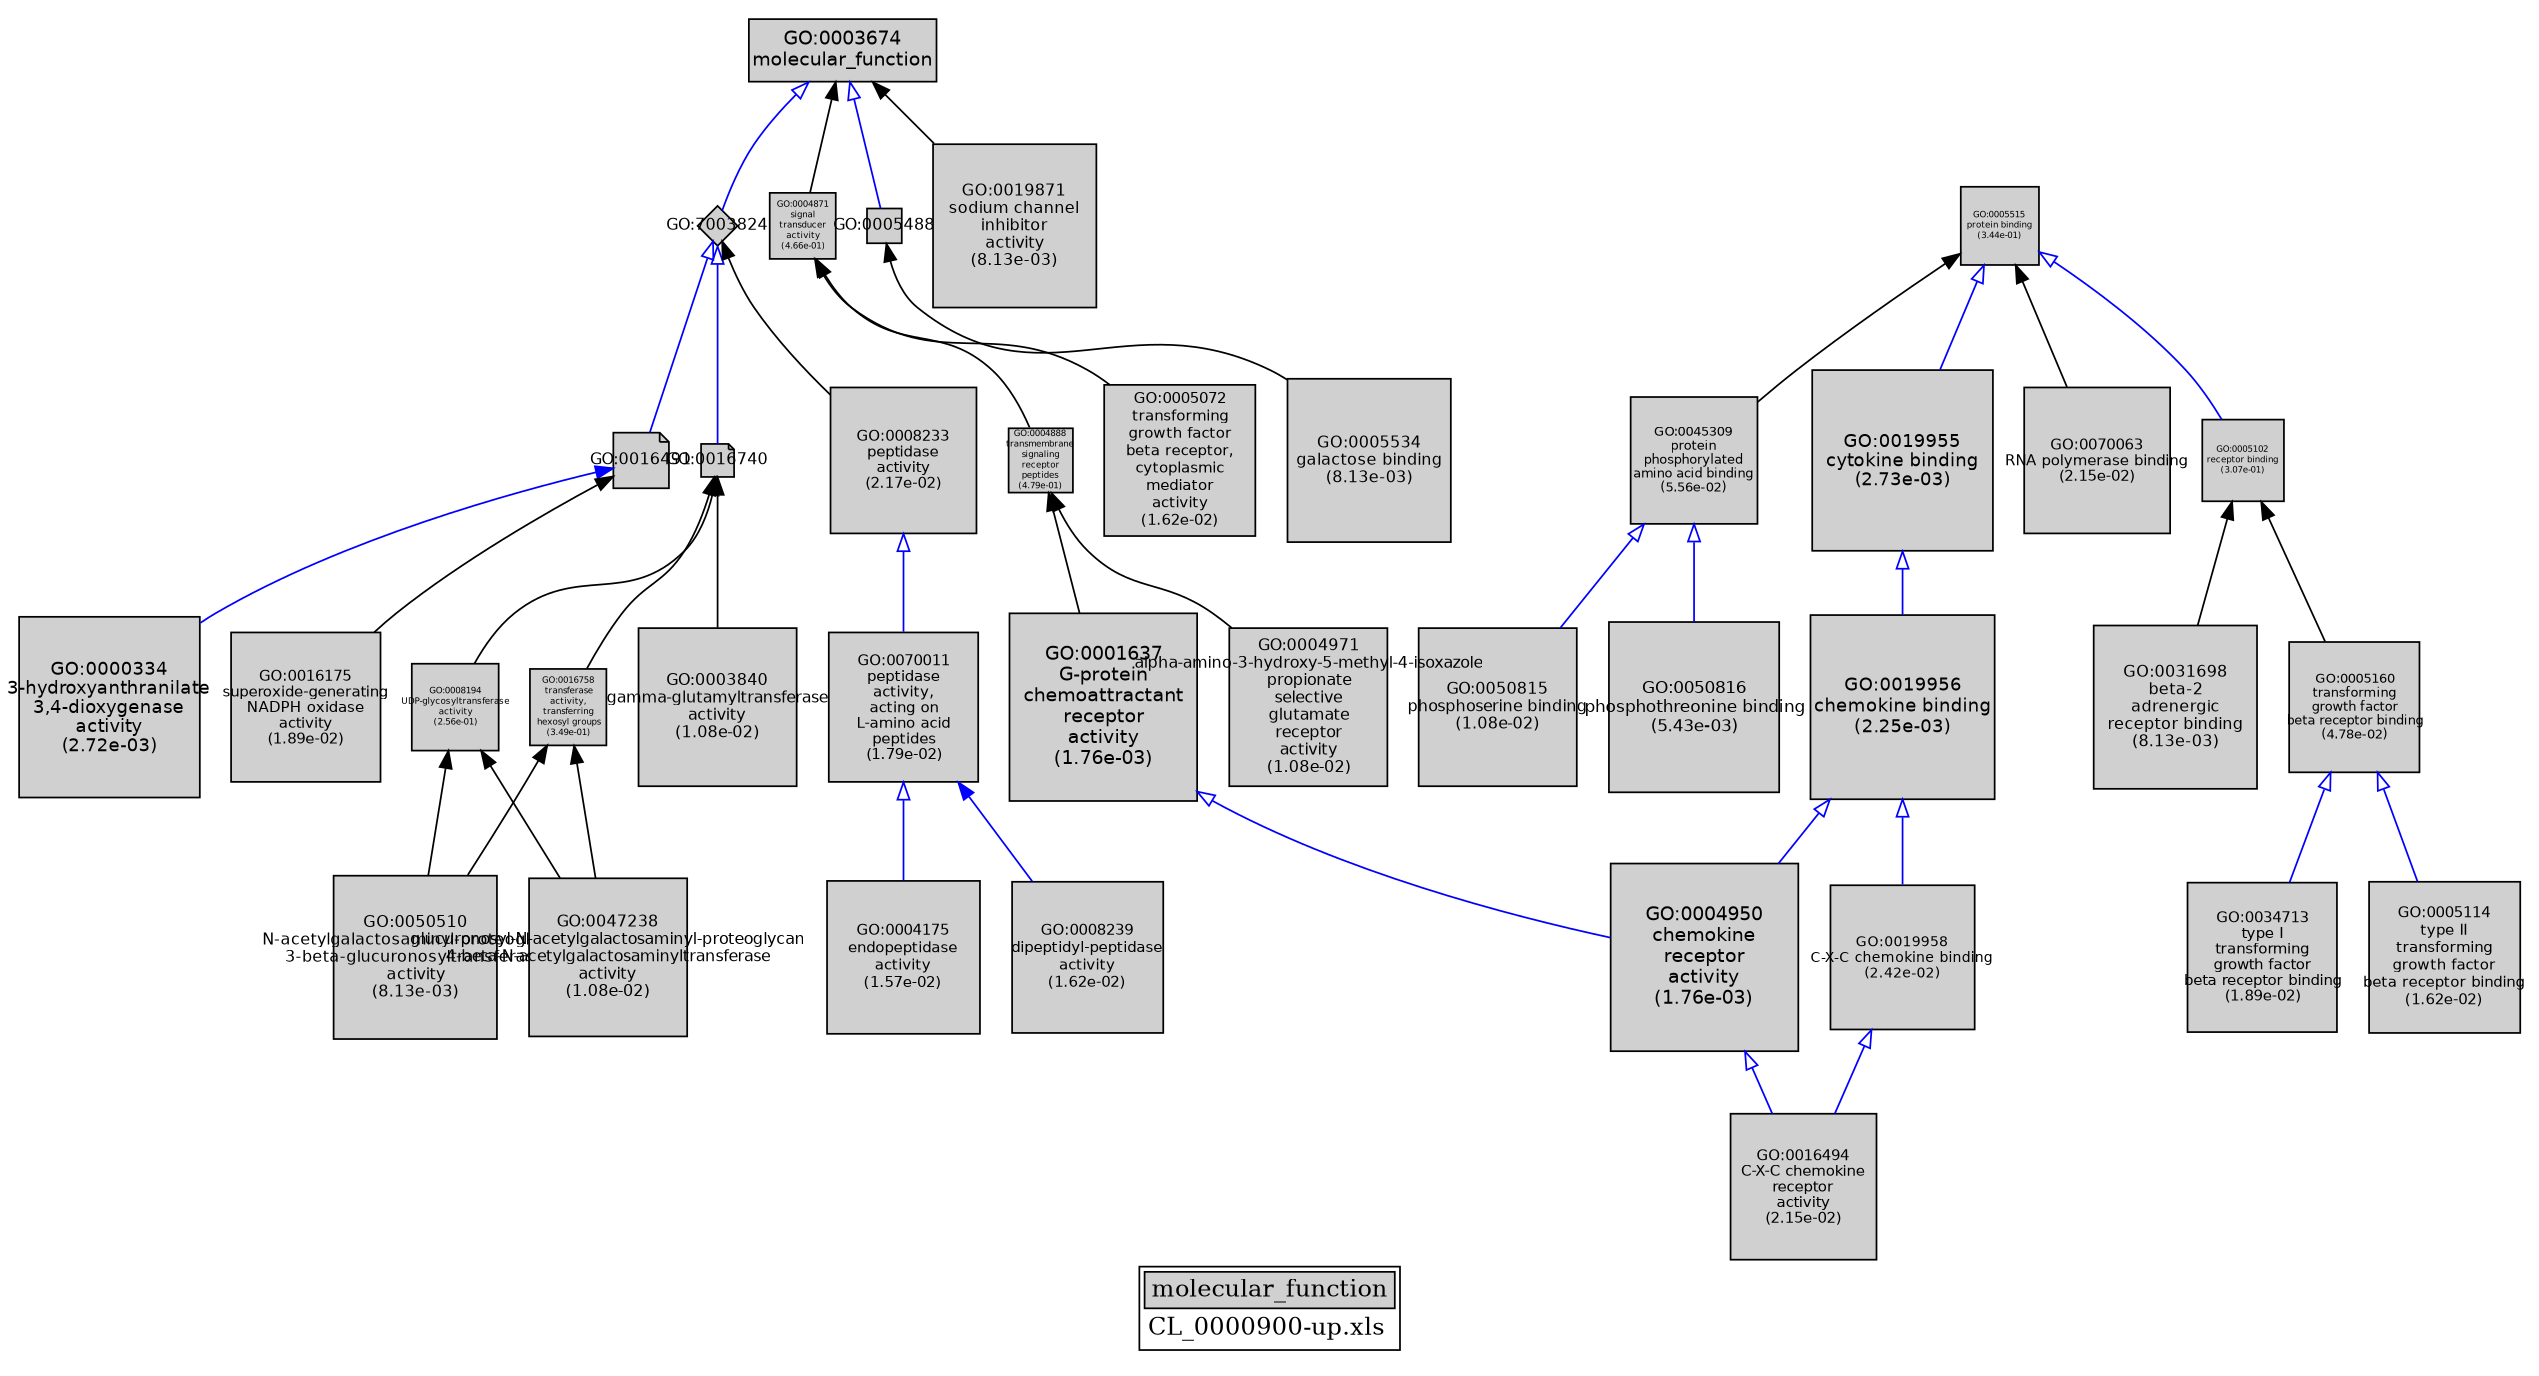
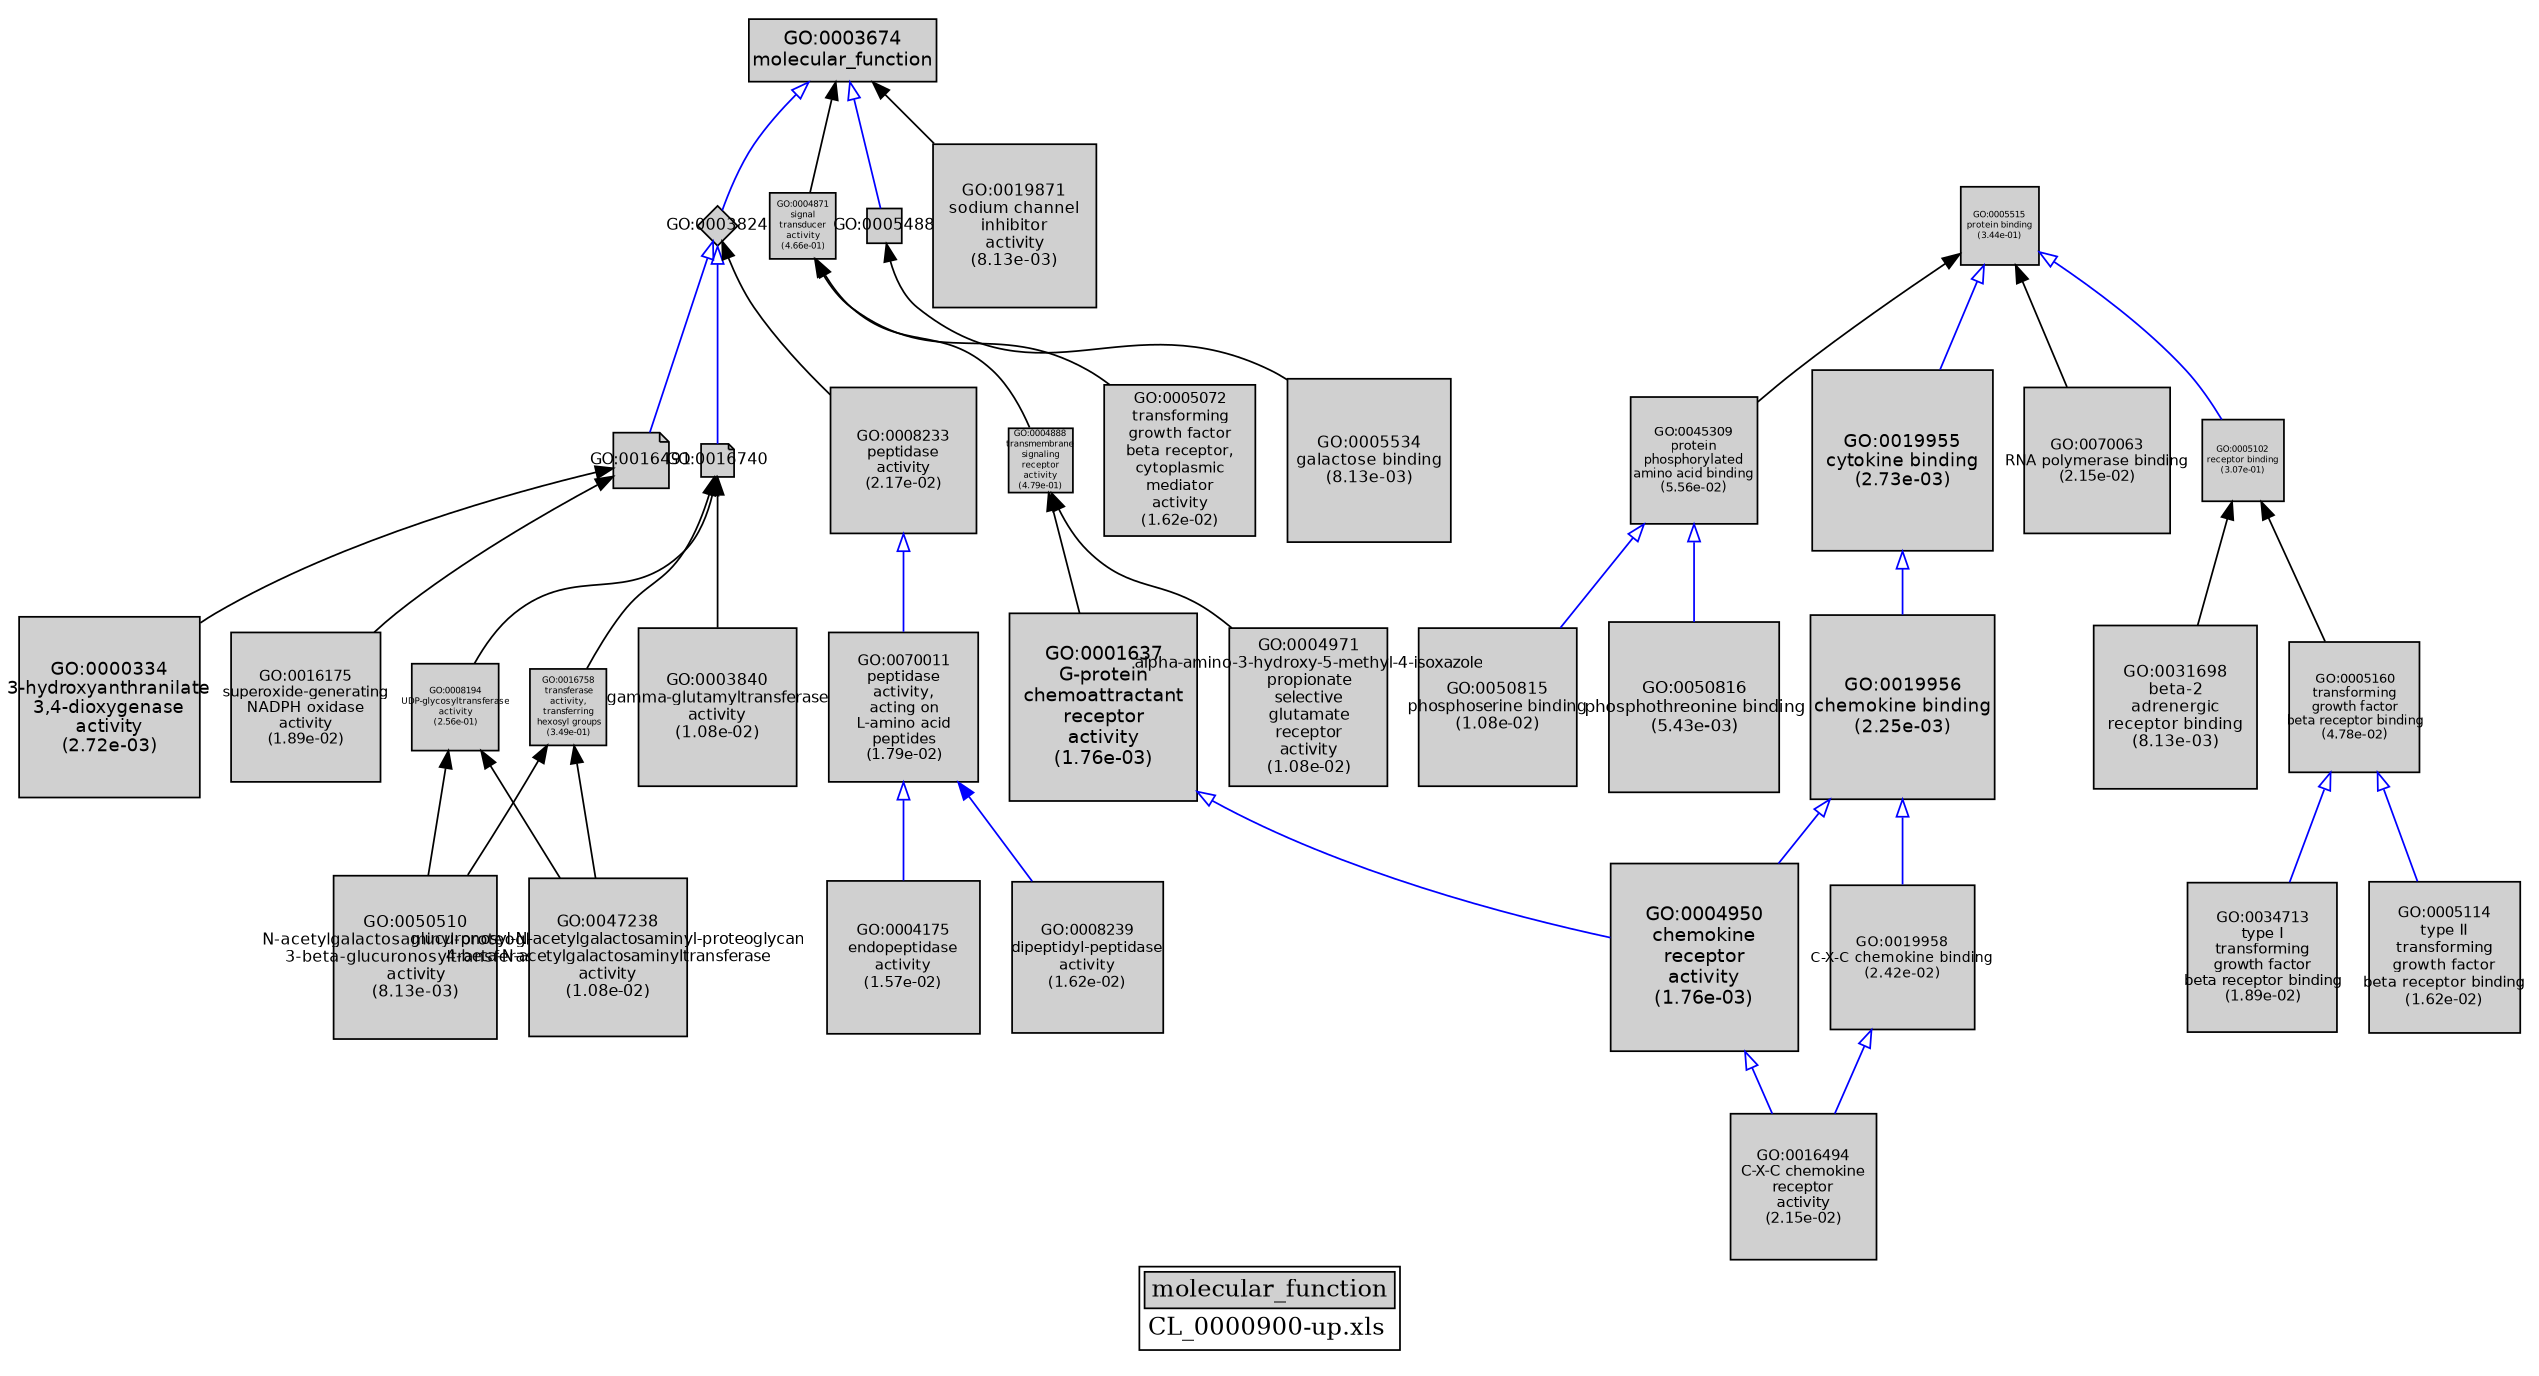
(718, 226) -> (718, 226)
(1041, 475) -> (1041, 475)
(393, 533) -> (393, 533)
